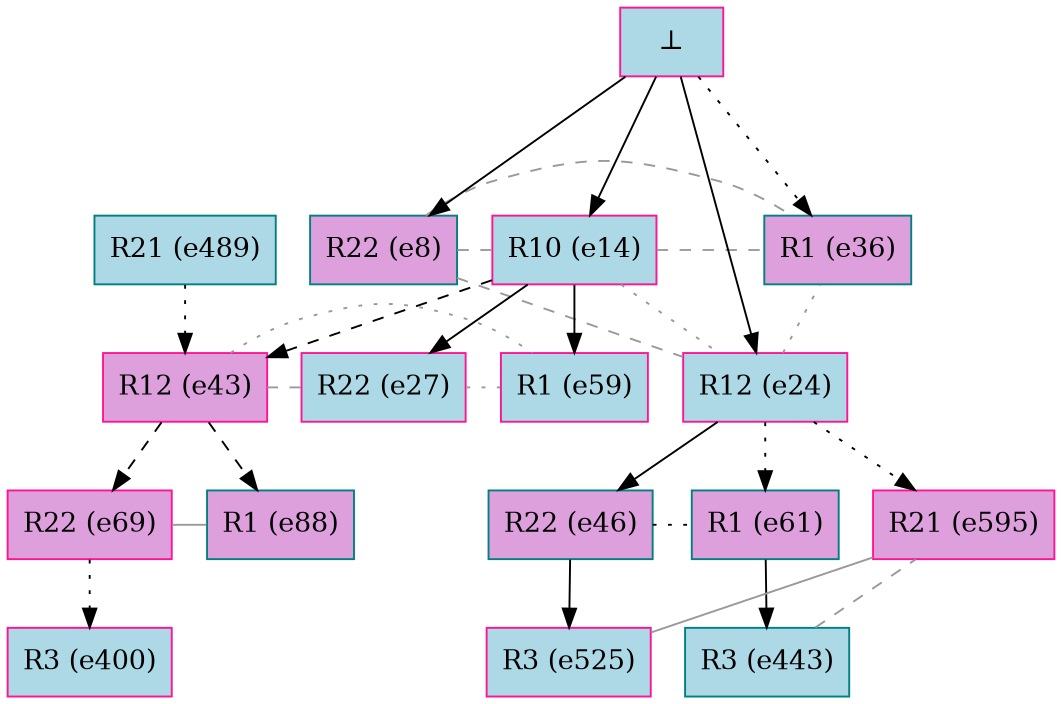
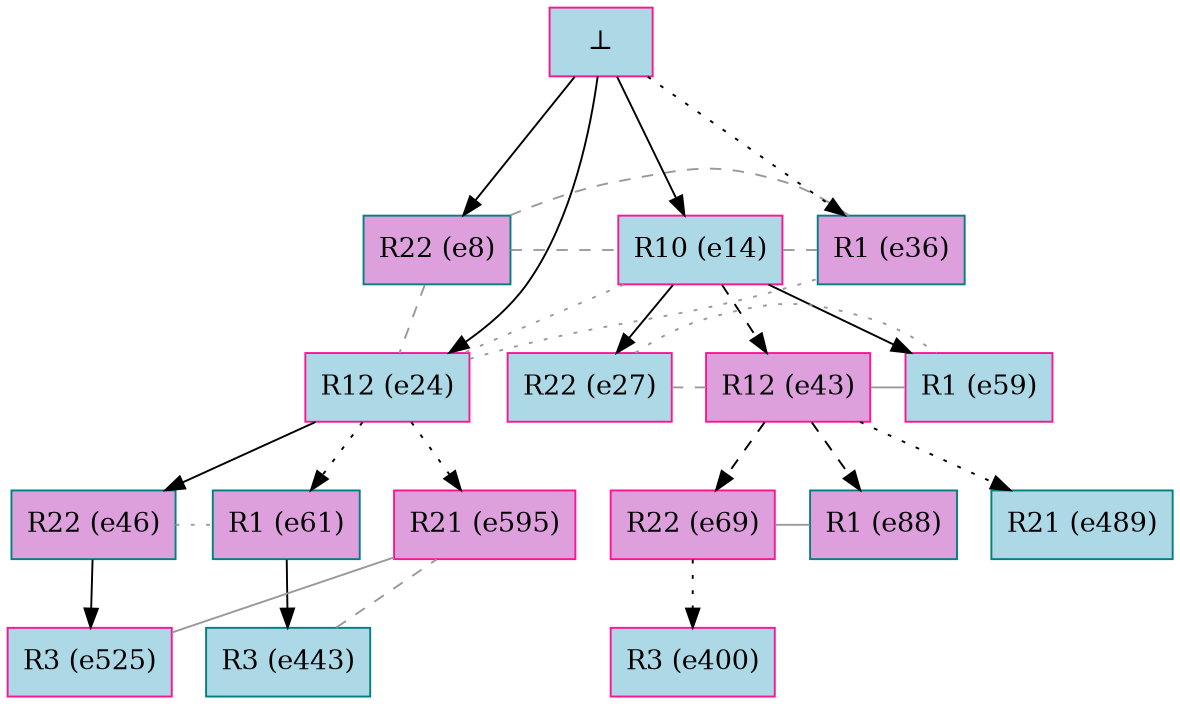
(382, 304) -> (888, 387)
(185, 309) -> (926, 452)
(672, 525) -> (194, 525)
